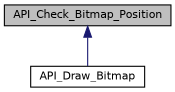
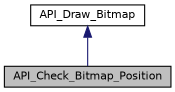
(88, 52) -> (88, 52)
